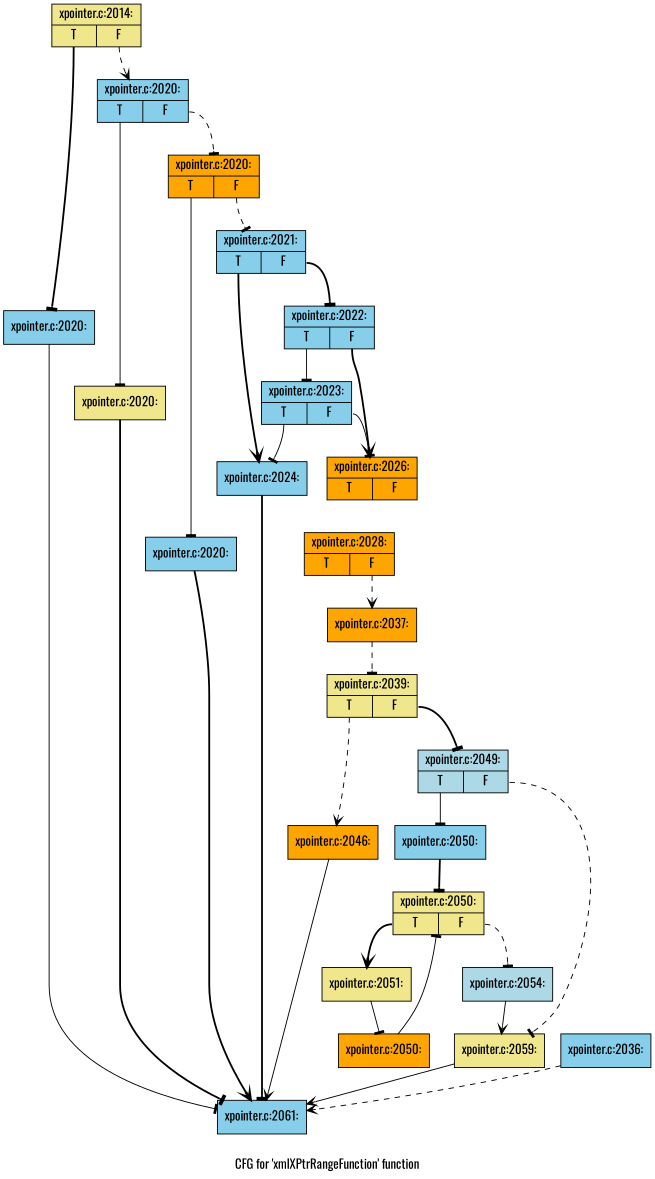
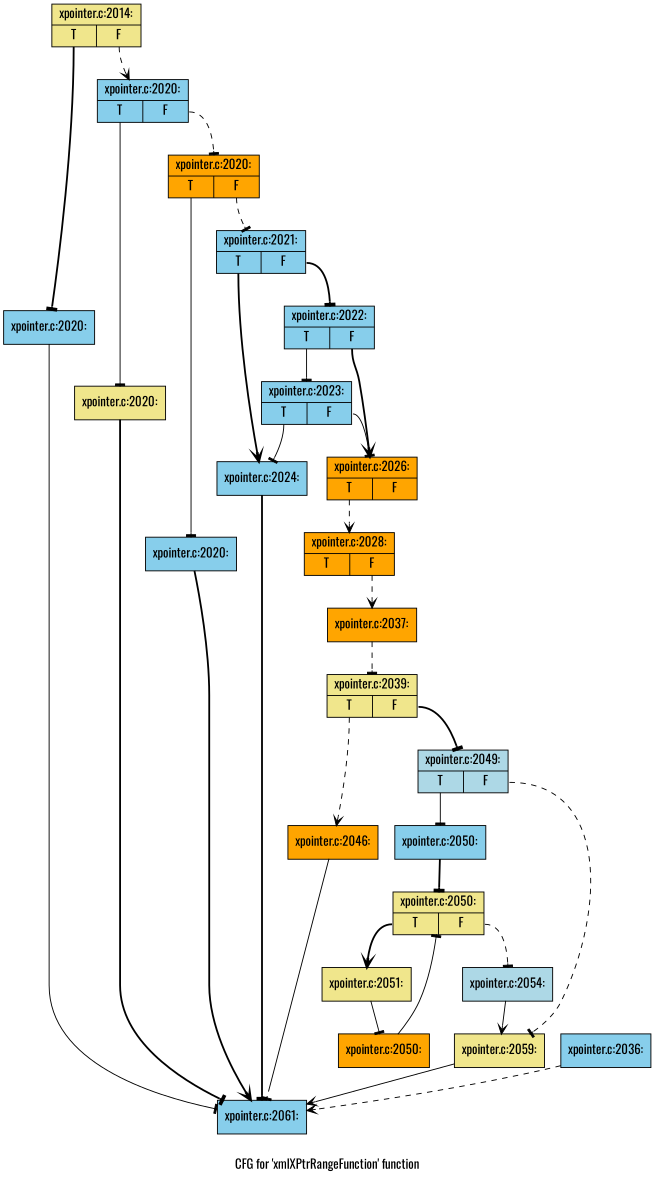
none -> (349, 512)
(299, 975) -> (299, 975)
